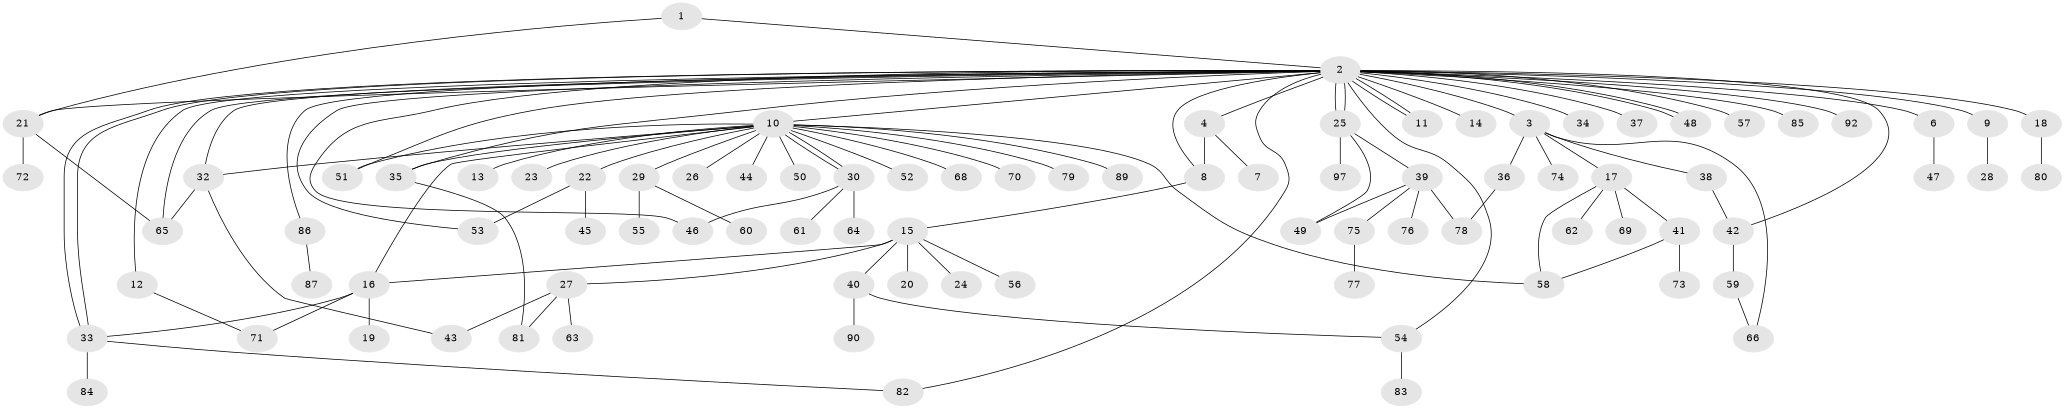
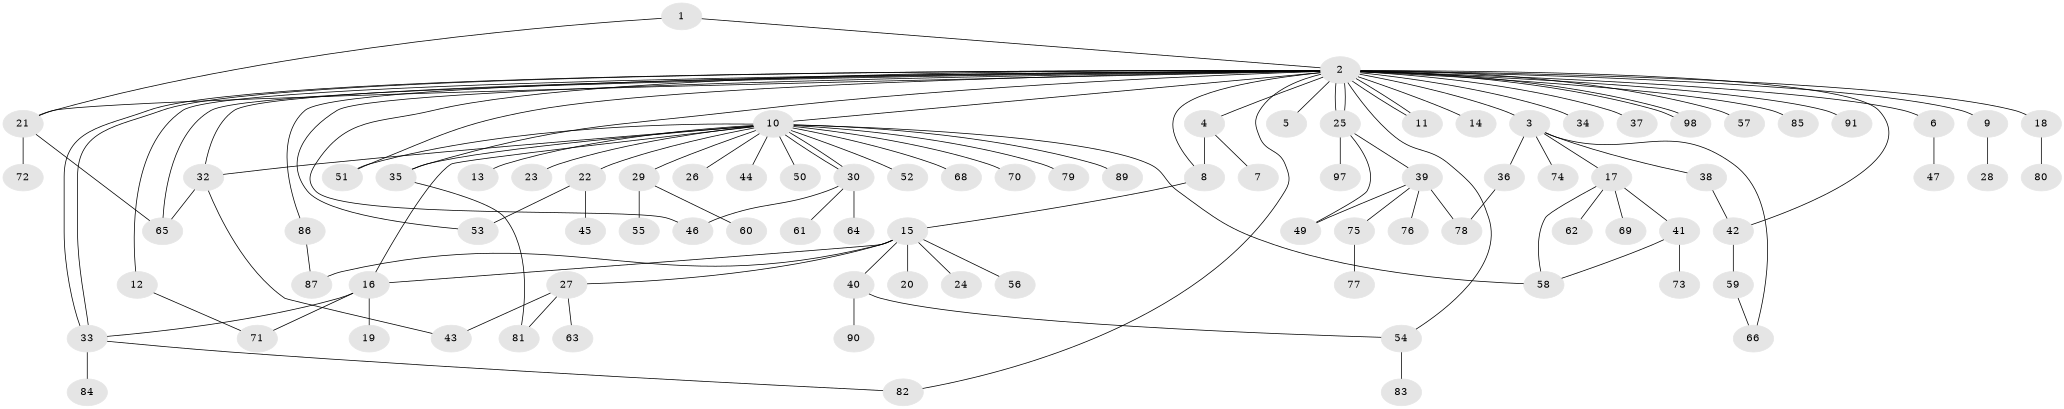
none -> (1287, 124)
(1691, 124) -> (1691, 124)
(1852, 124) -> (1852, 124)
none -> (610, 260)
